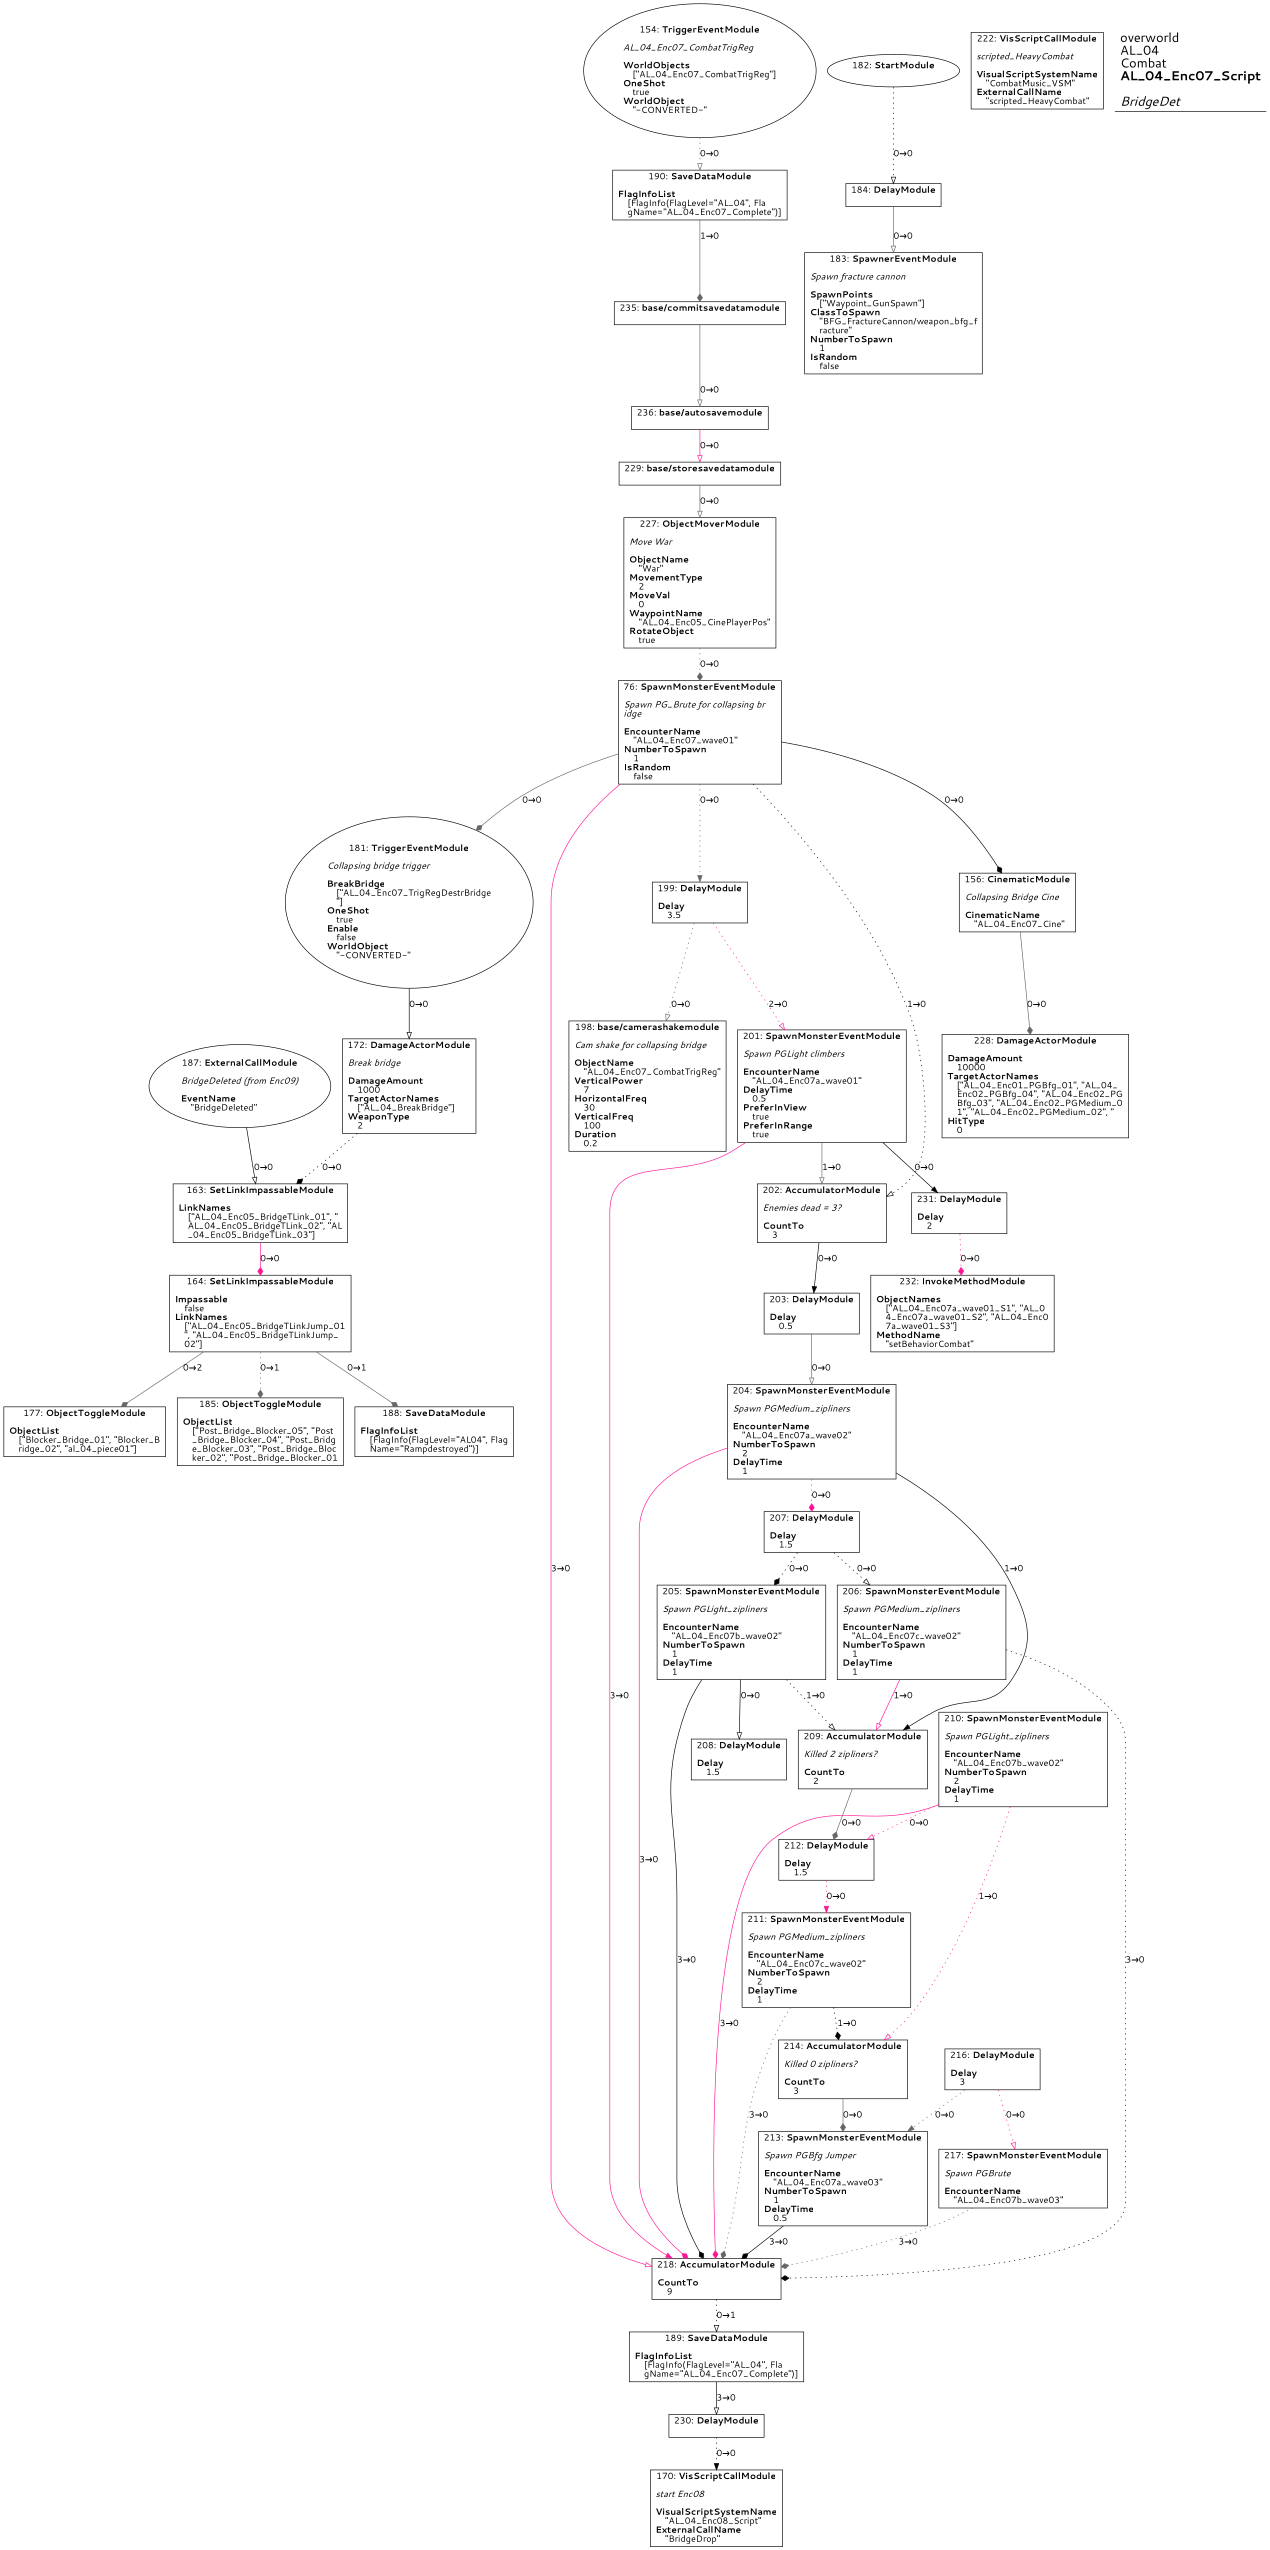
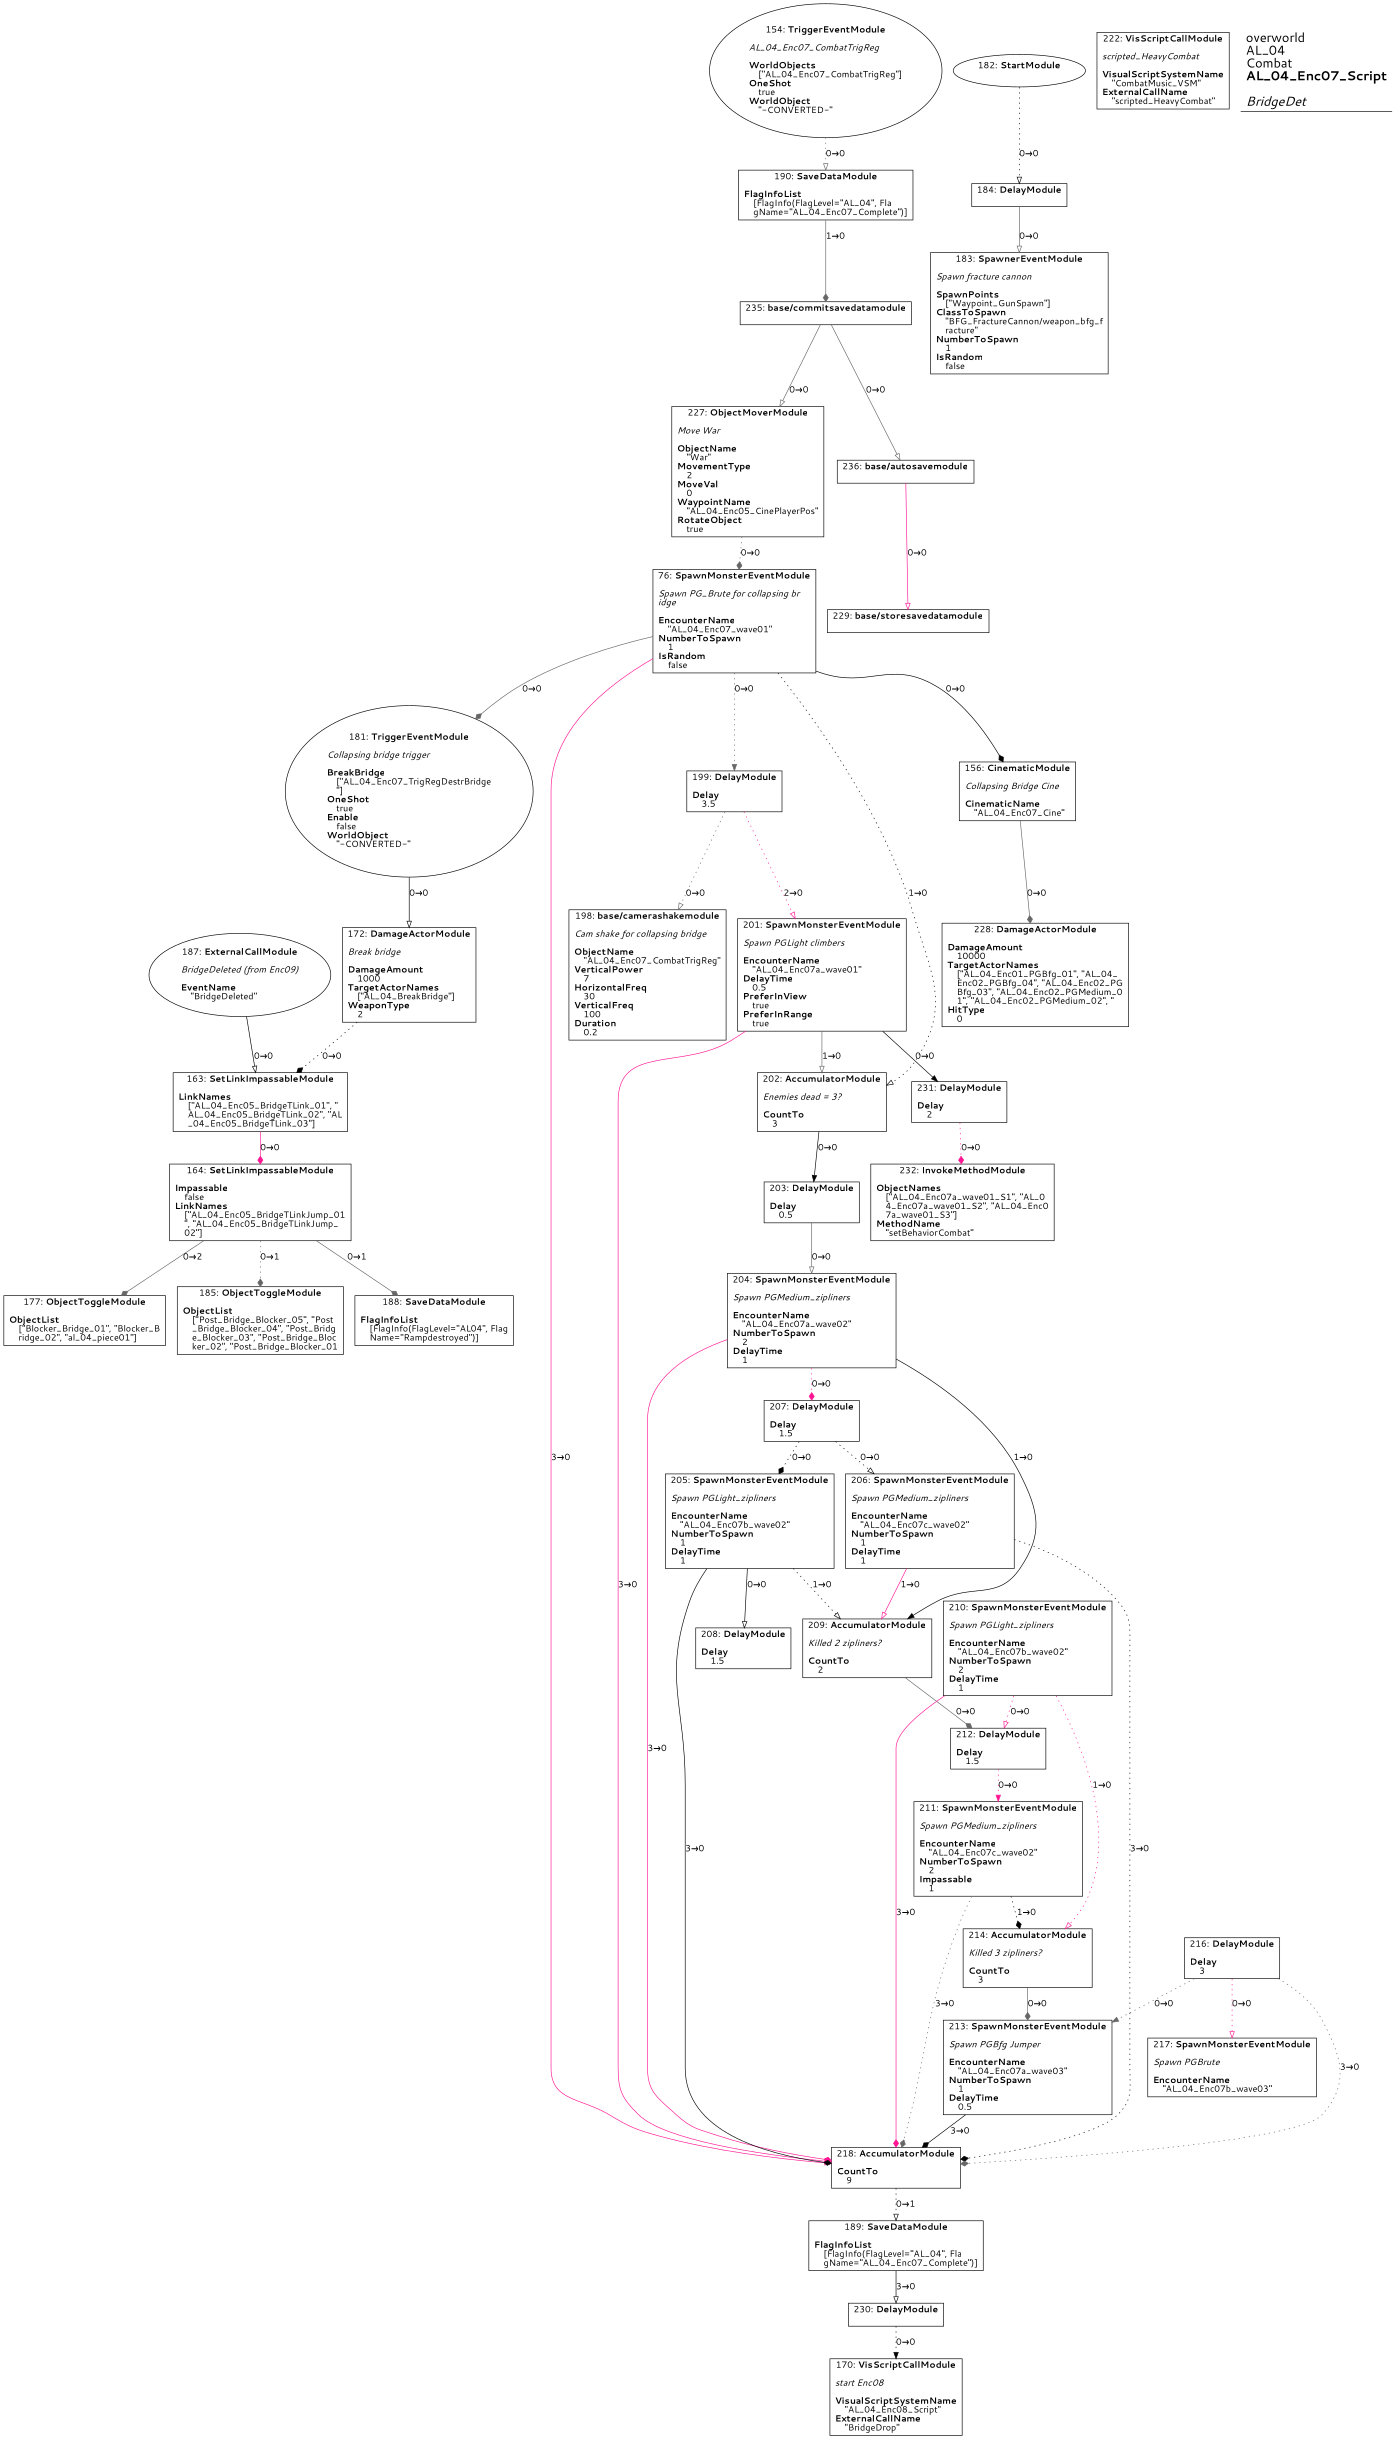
(700, 498) -> (801, 363)
(772, 1991) -> (946, 1880)
(821, 2064) -> (1005, 1953)
(883, 2242) -> (1229, 2140)
